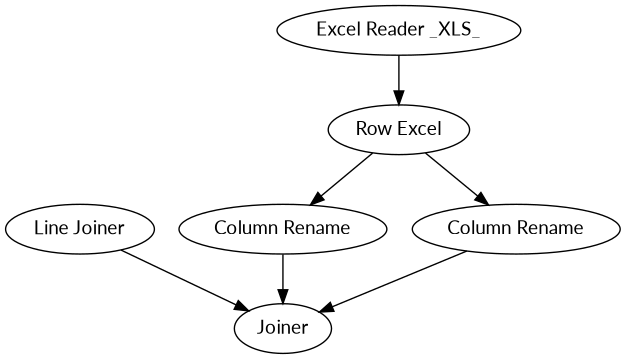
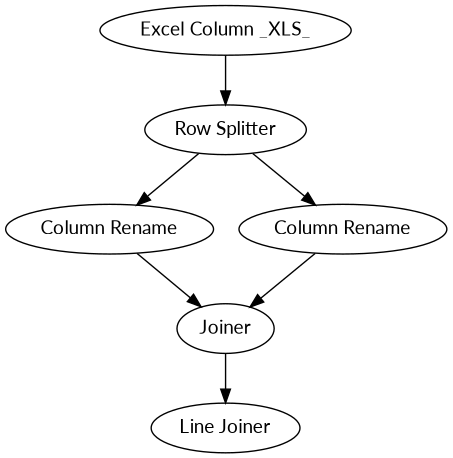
(399, 30) -> (226, 30)
(399, 130) -> (226, 130)
(179, 277) -> (226, 372)
